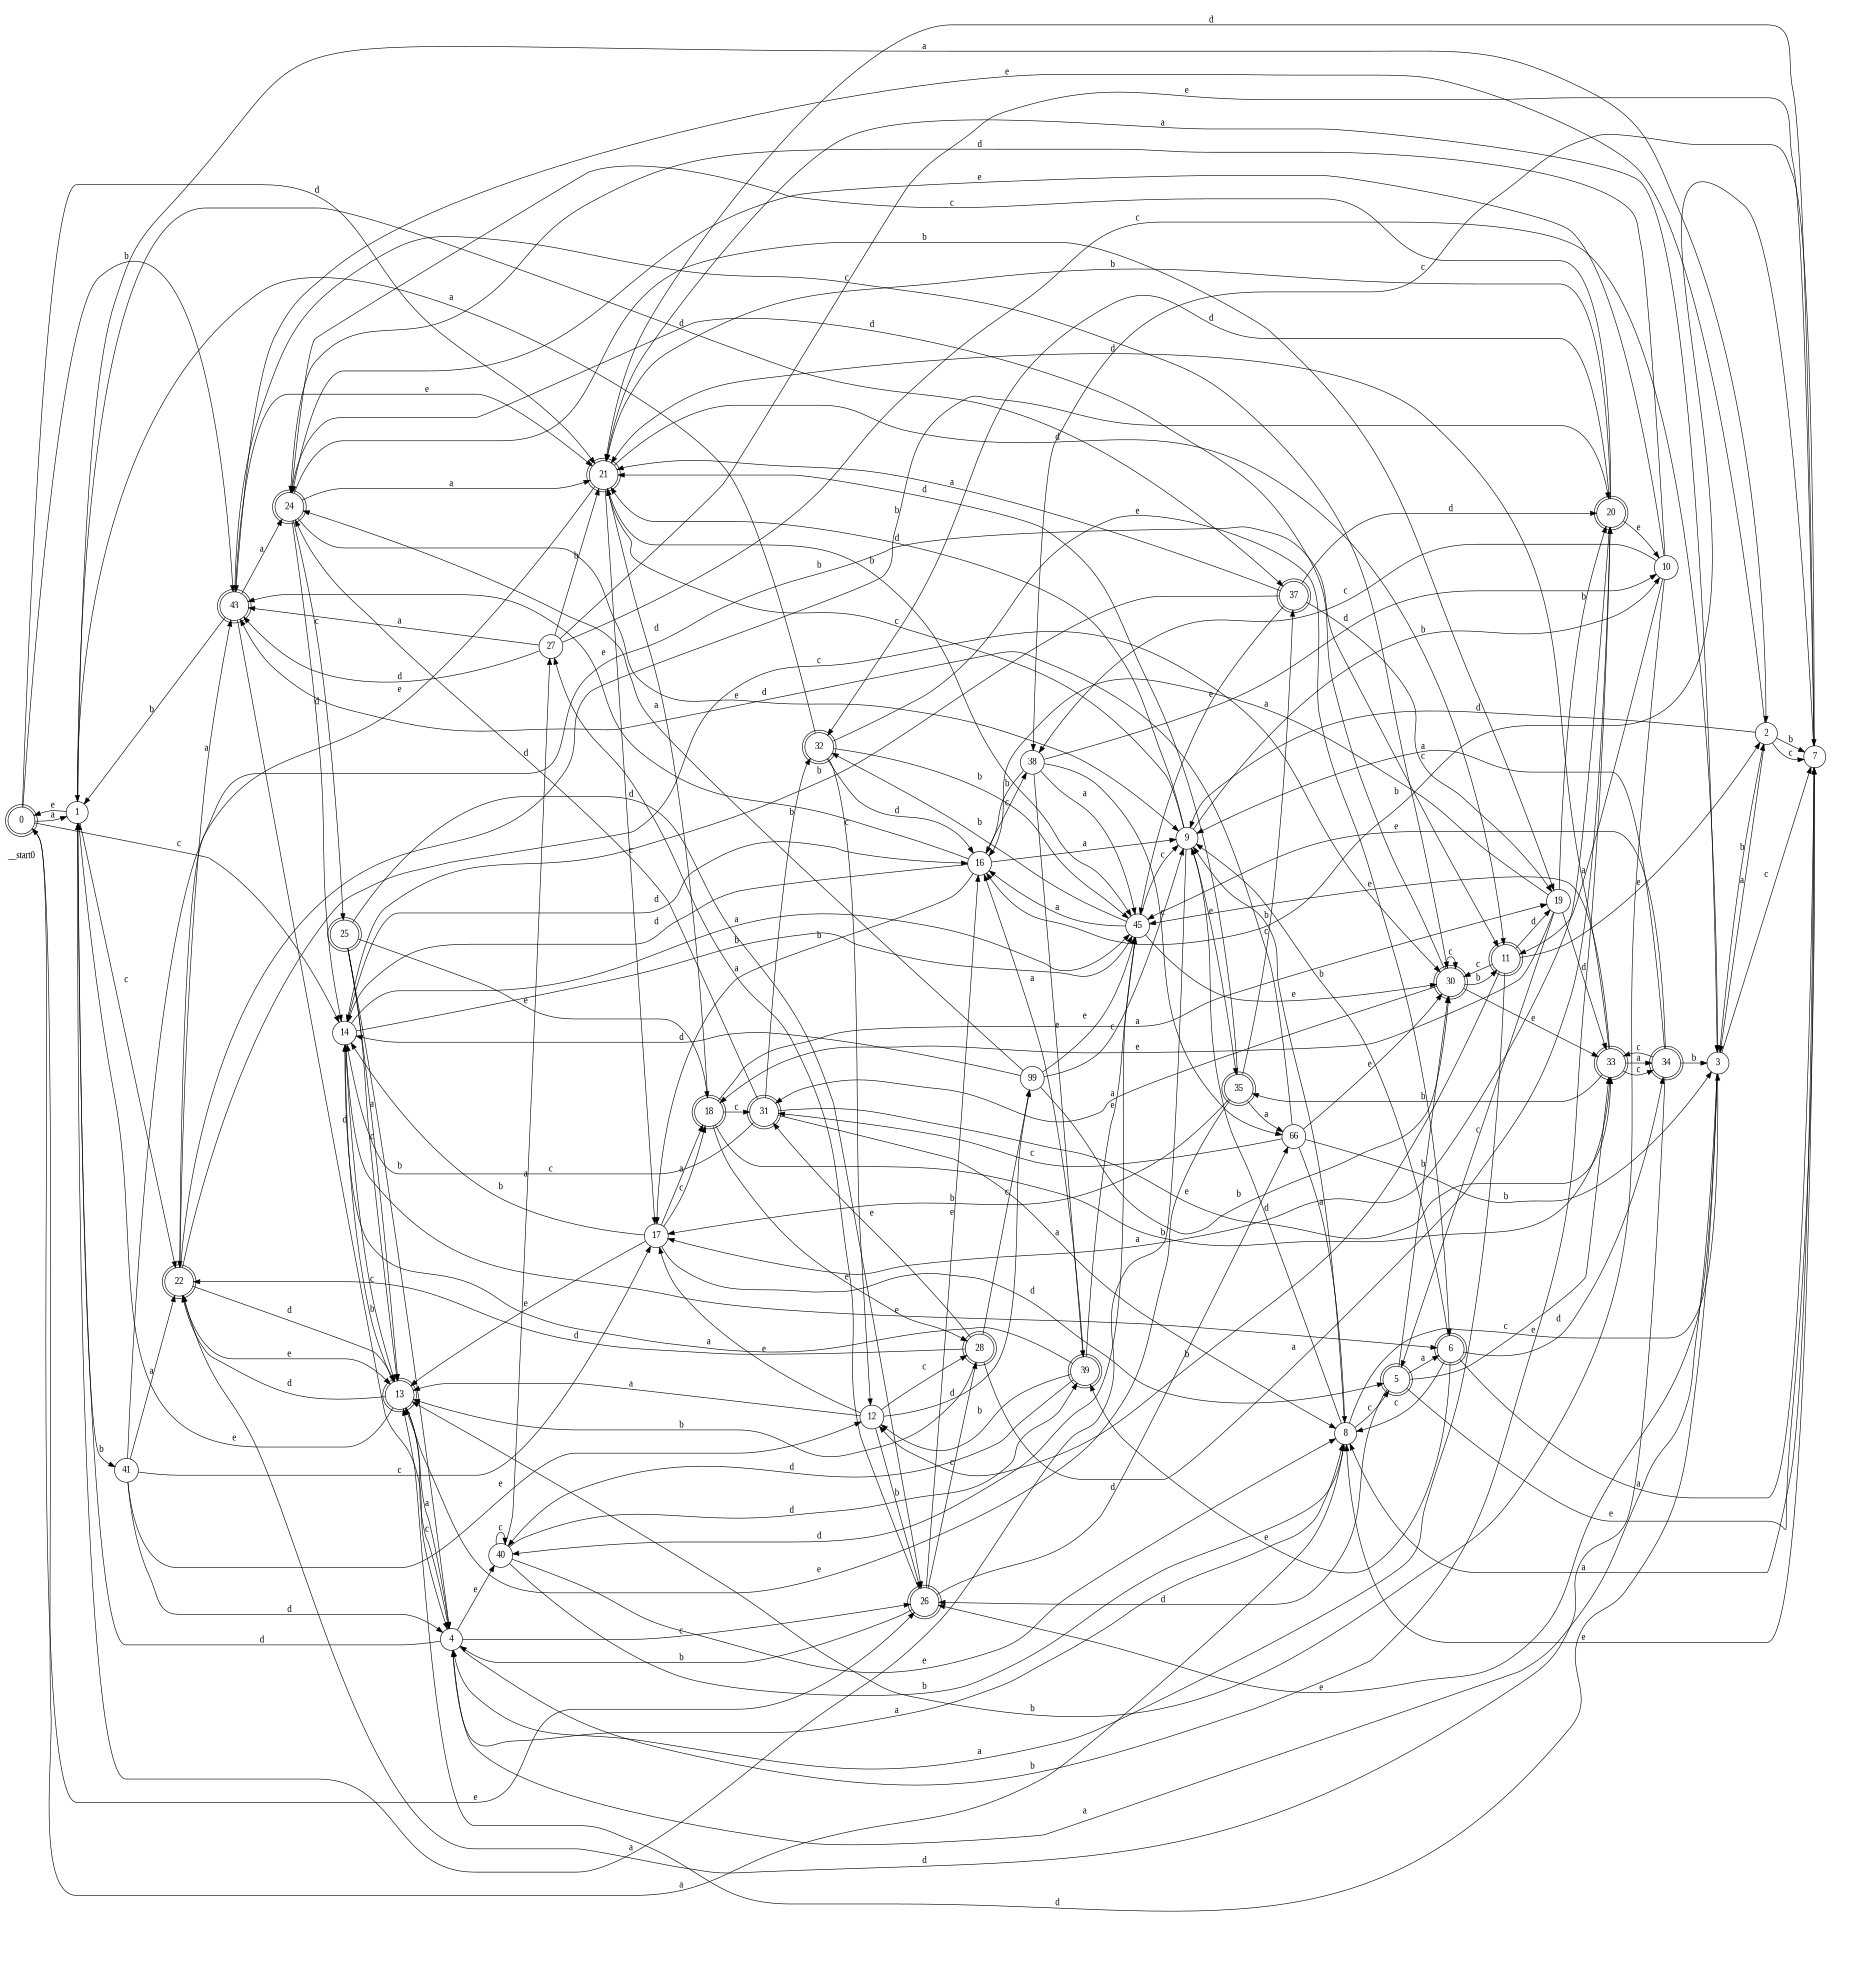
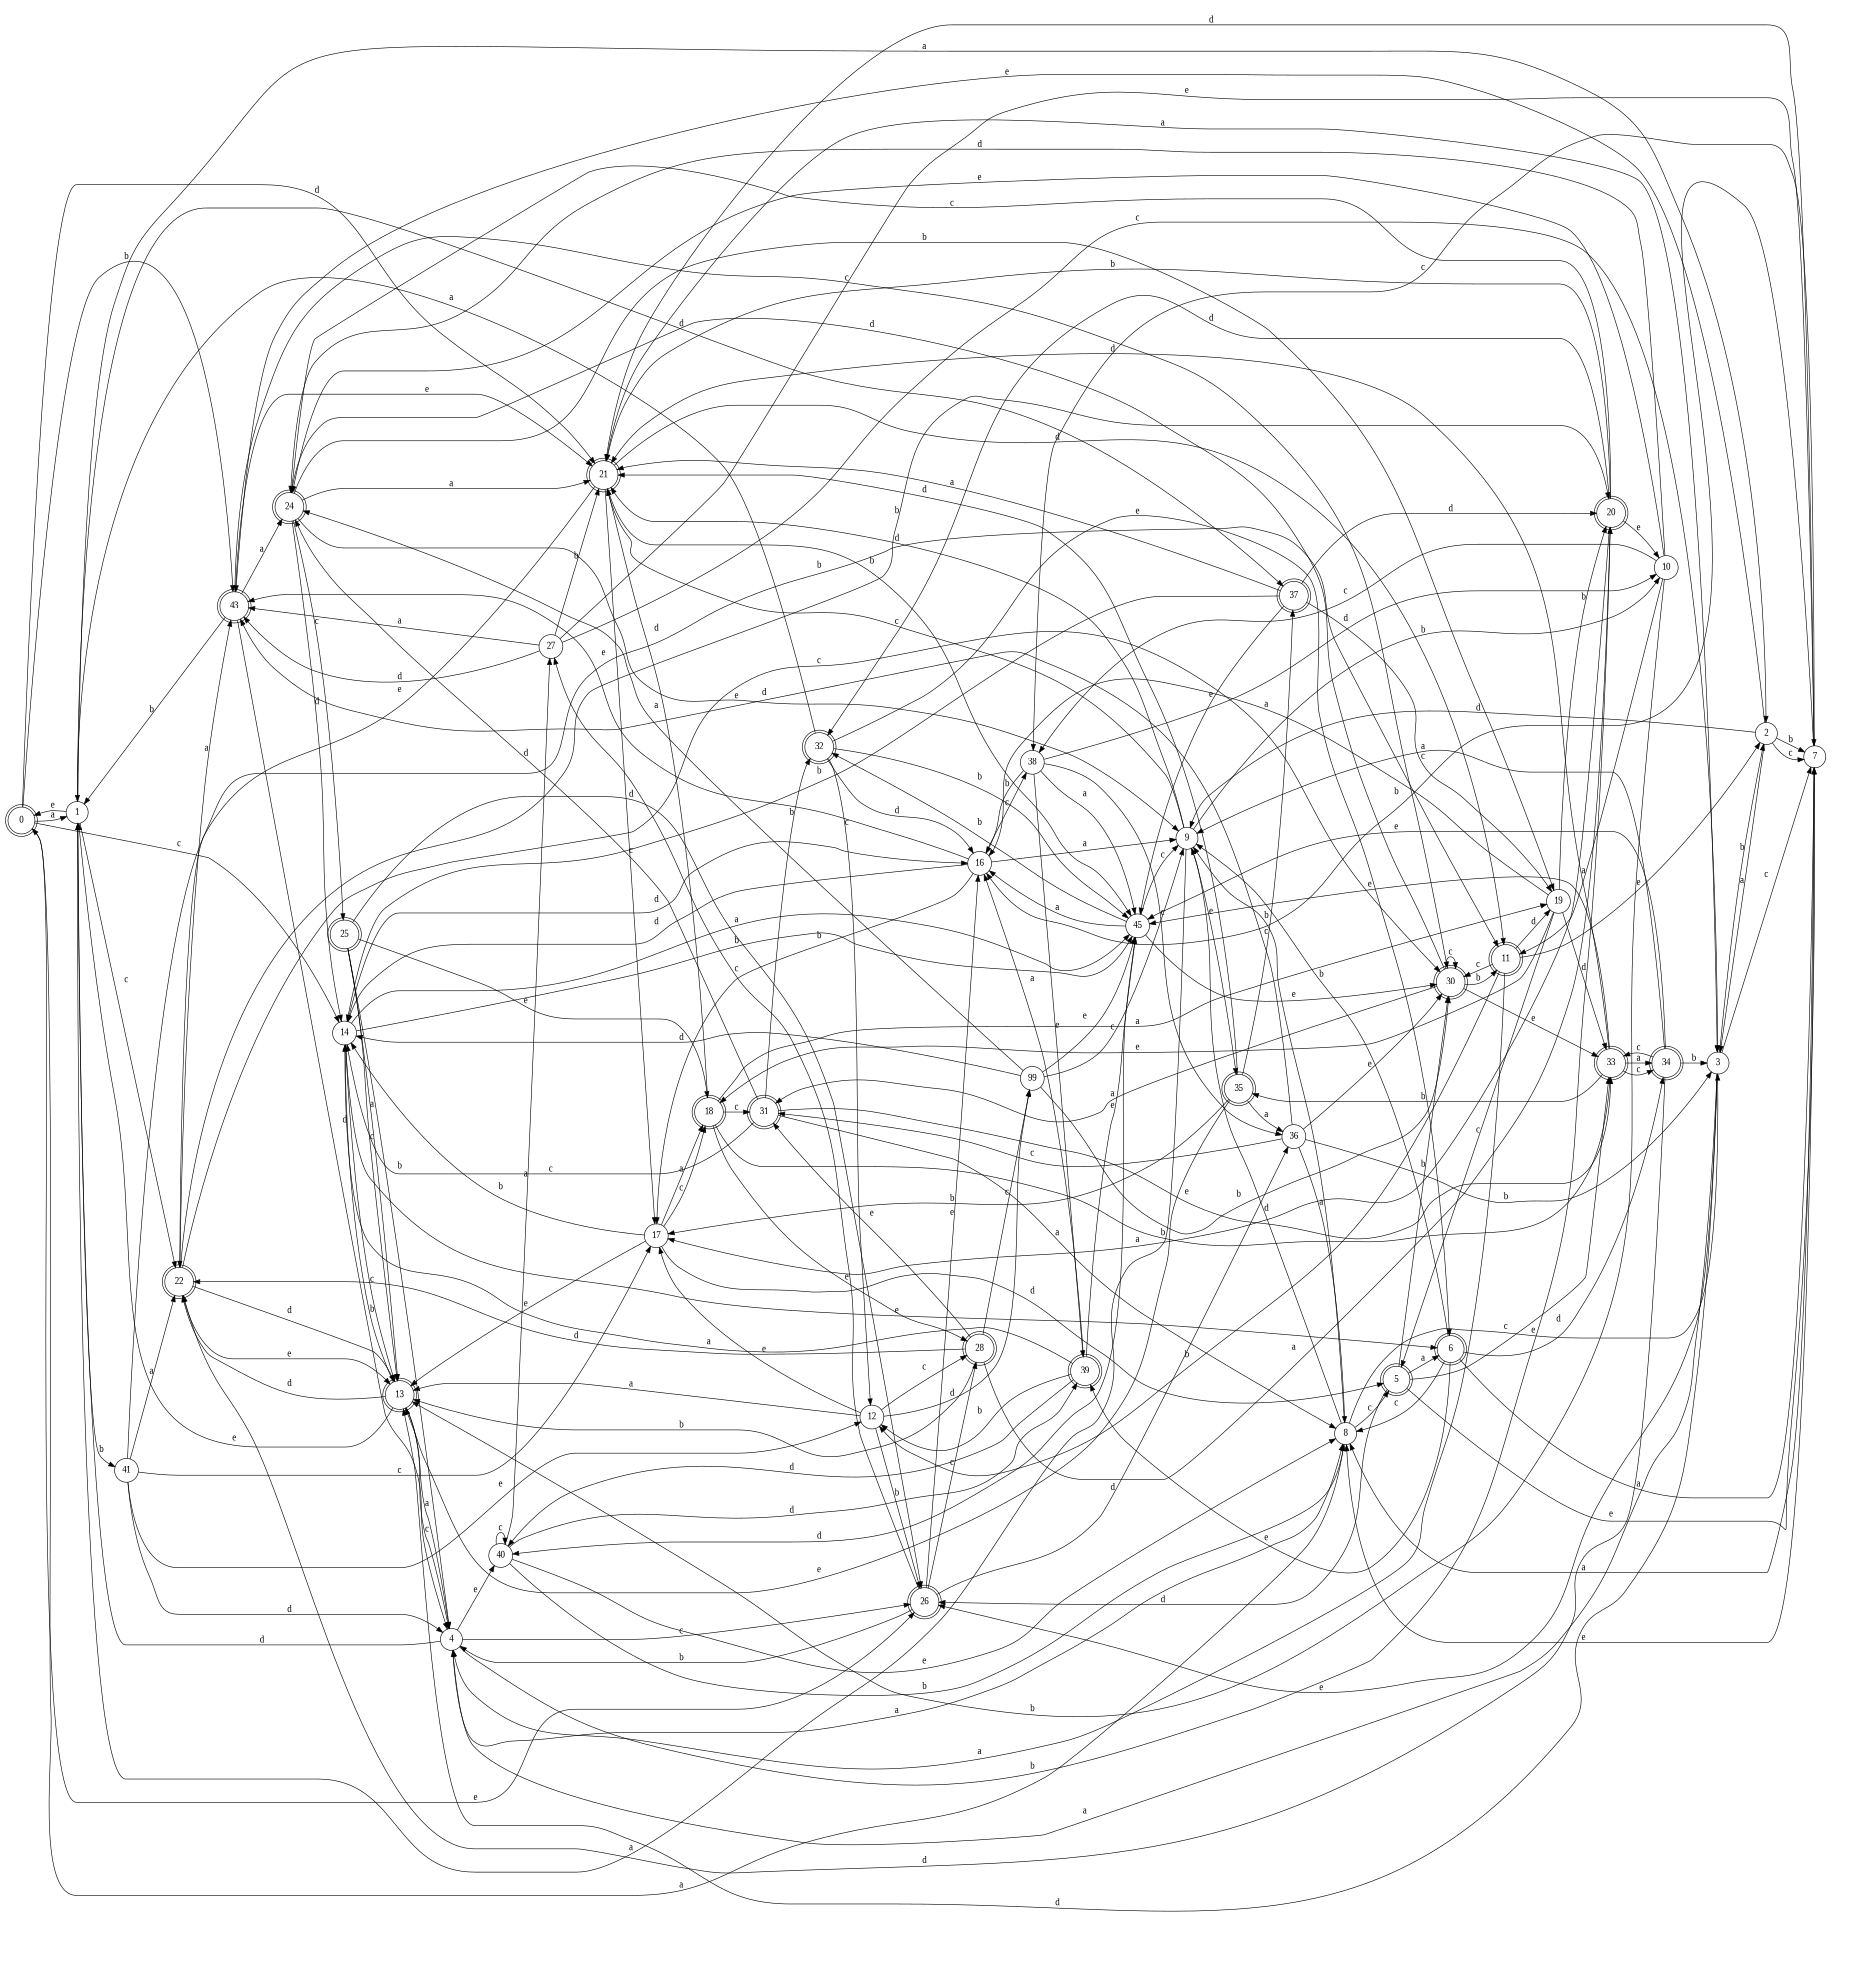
(21, 856) -> none
(737, 969) -> (737, 969)
(1294, 1137) -> (1294, 1137)
